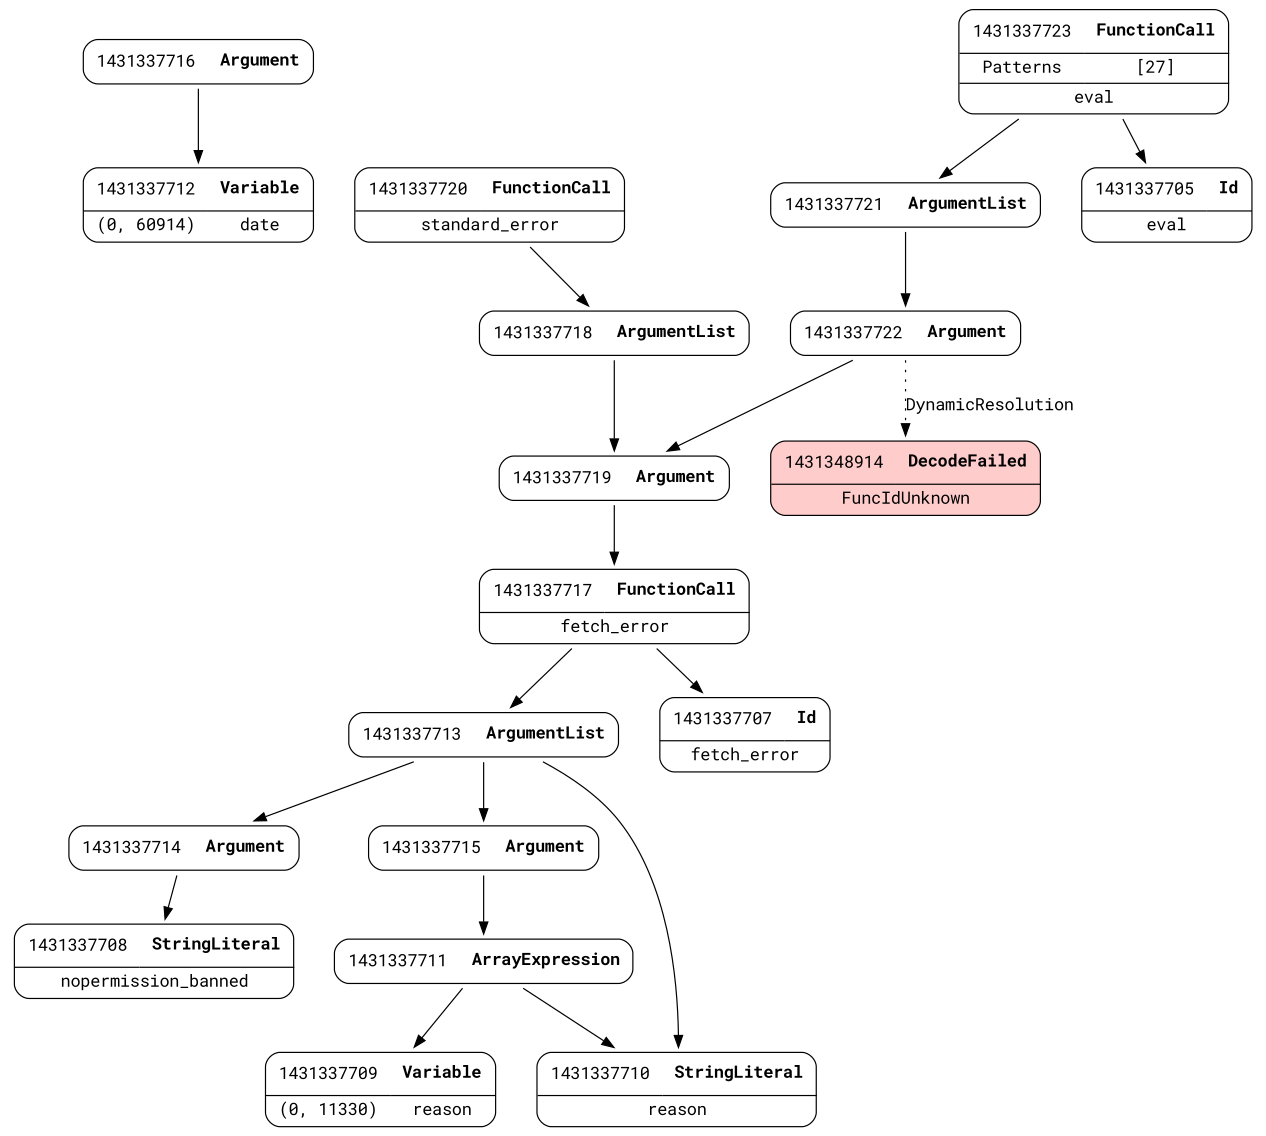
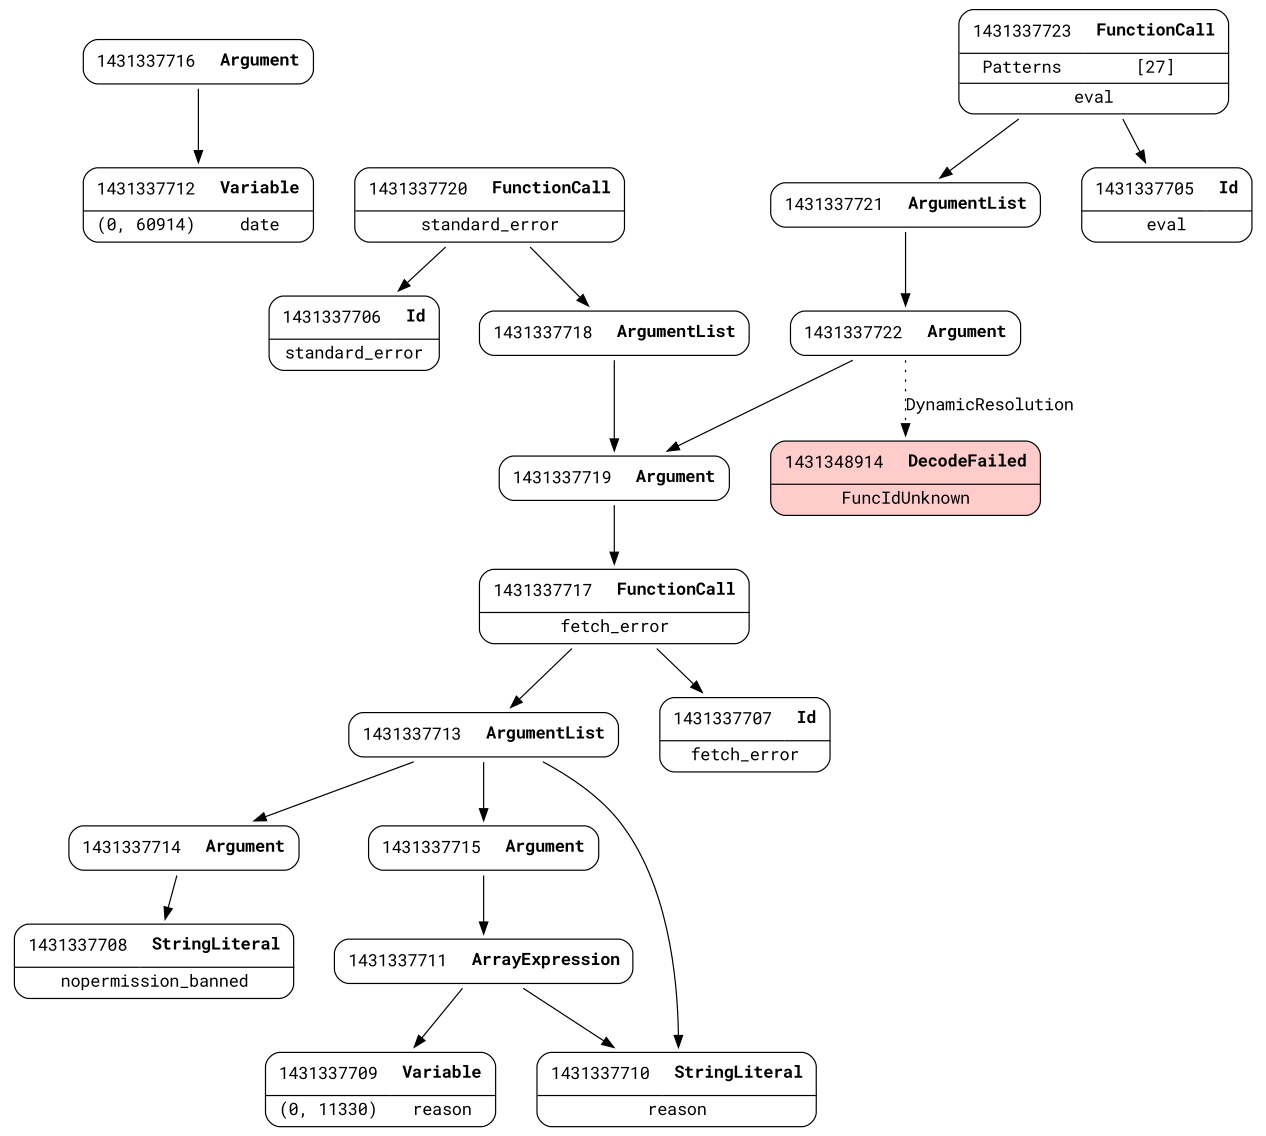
none -> (354, 333)
